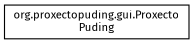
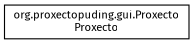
(97, 22) -> (97, 22)
